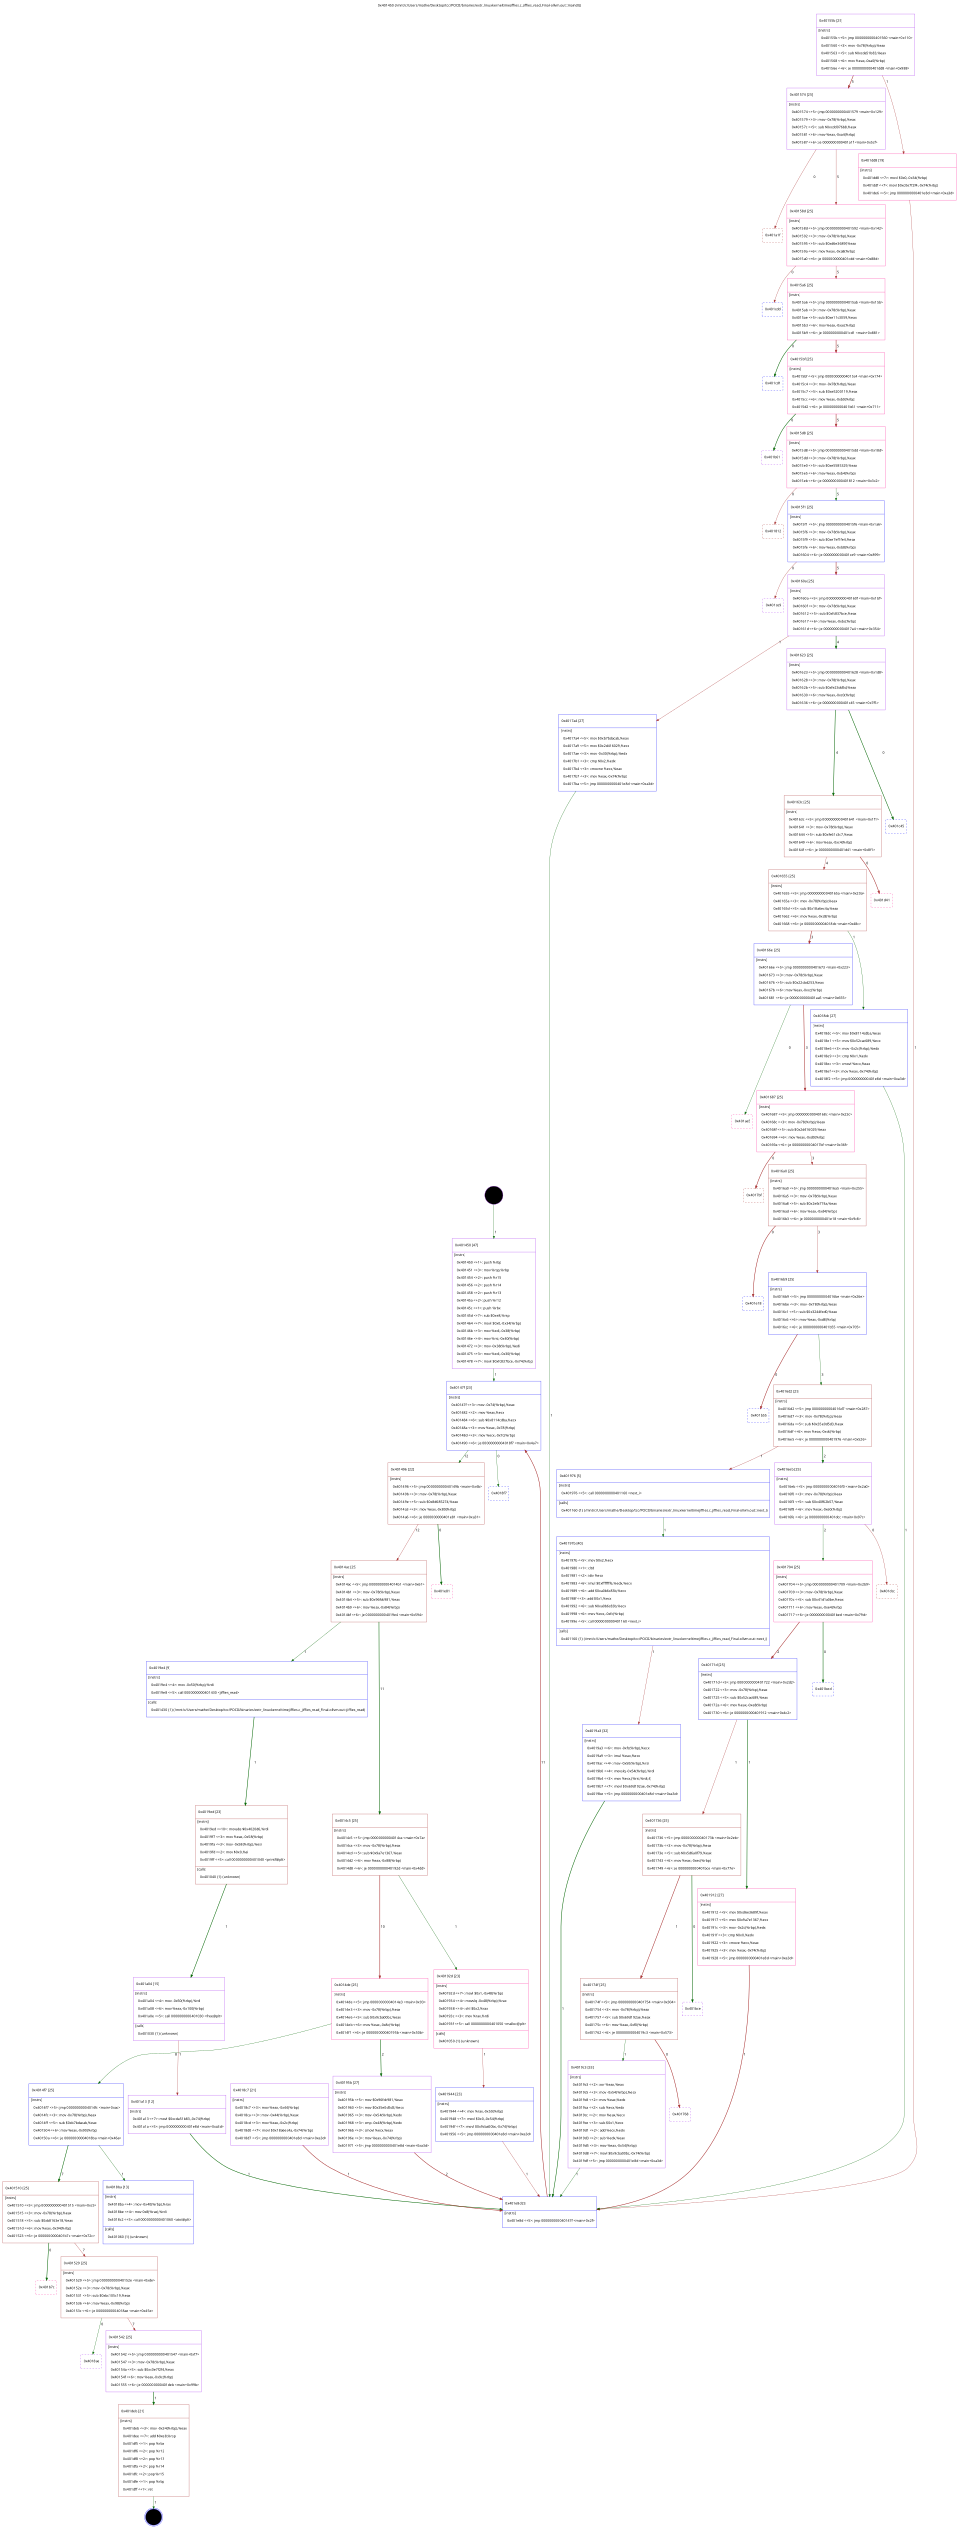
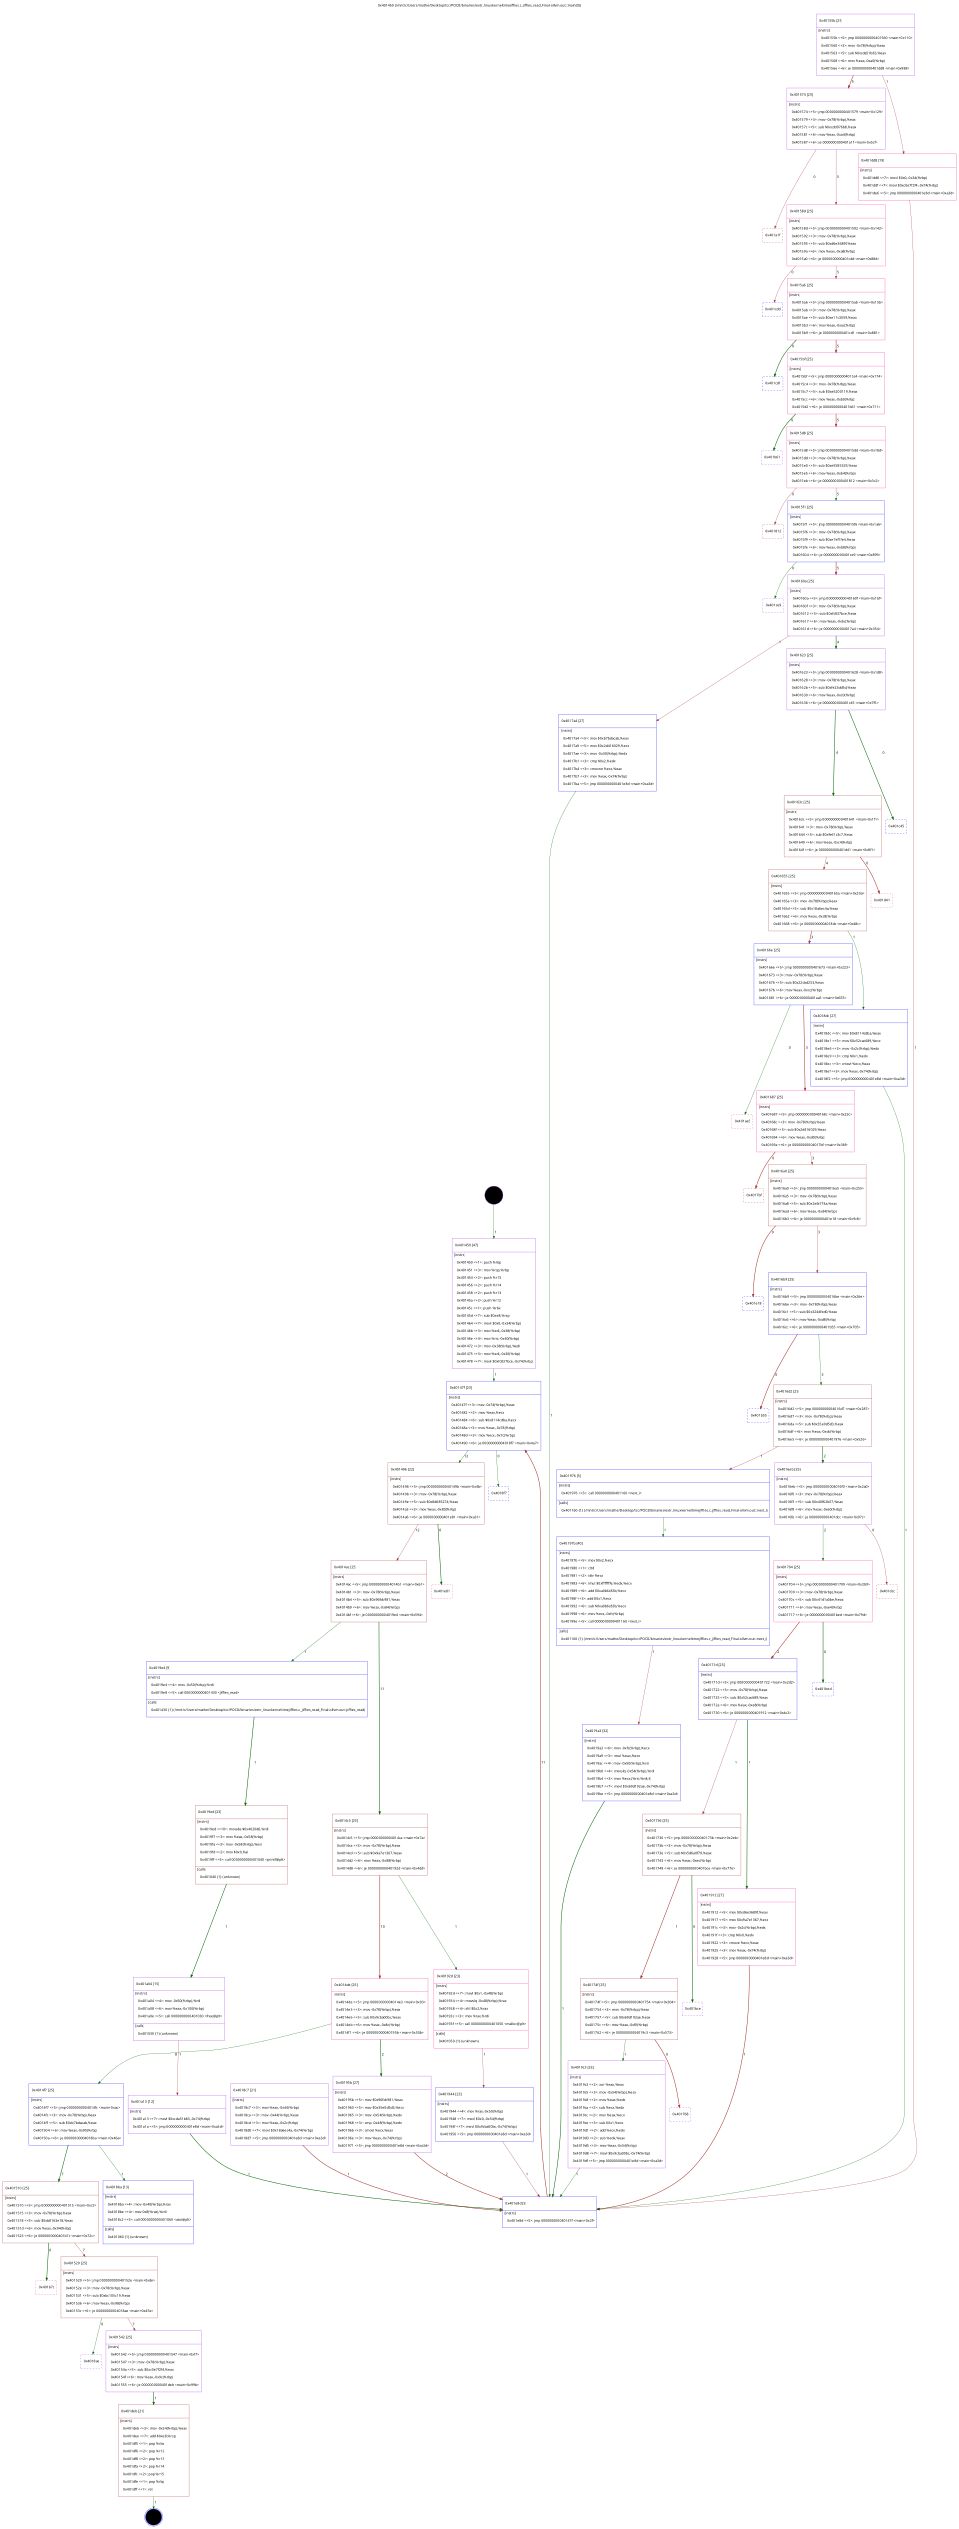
(784, 578) -> (784, 578)
